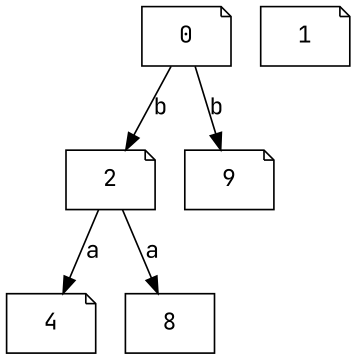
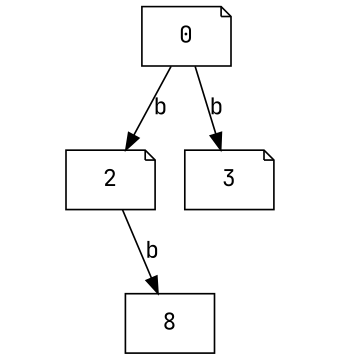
(305, 36) -> none
(229, 180) -> (229, 180)
(153, 252) -> (153, 252)
(51, 323) -> none
